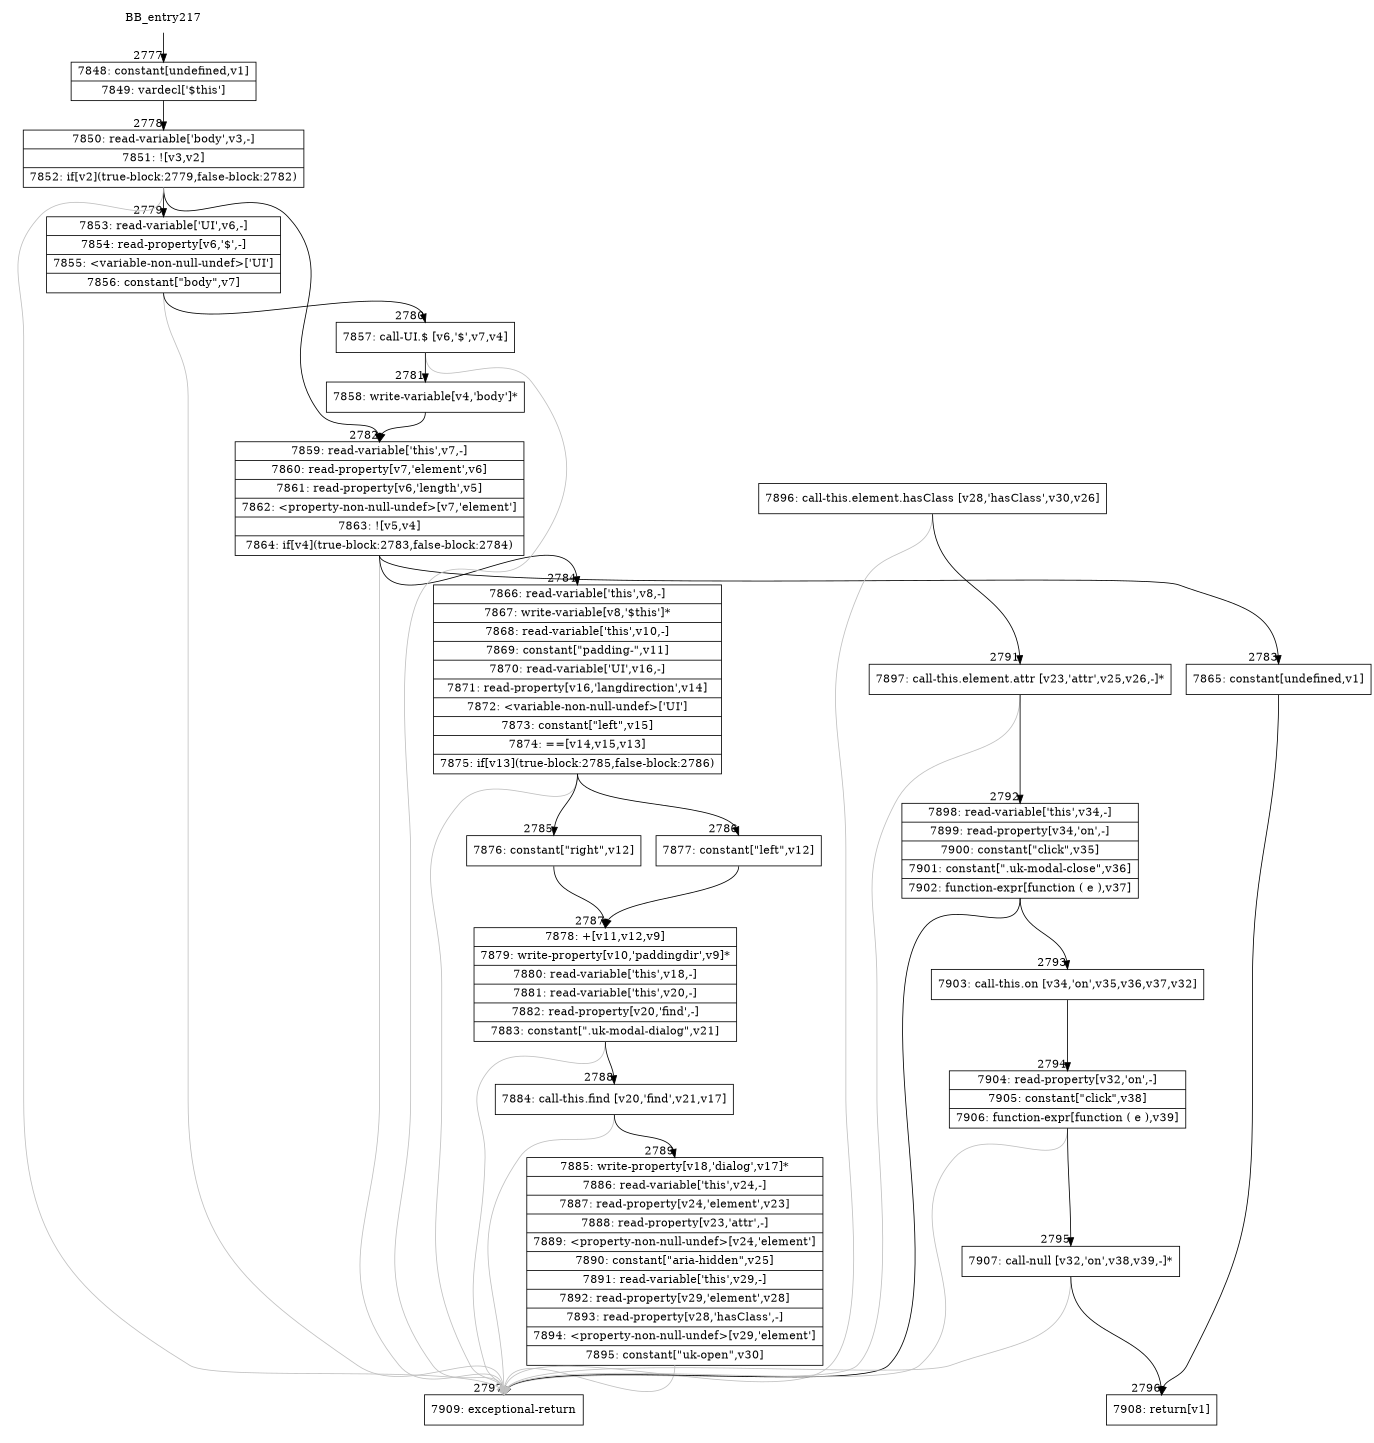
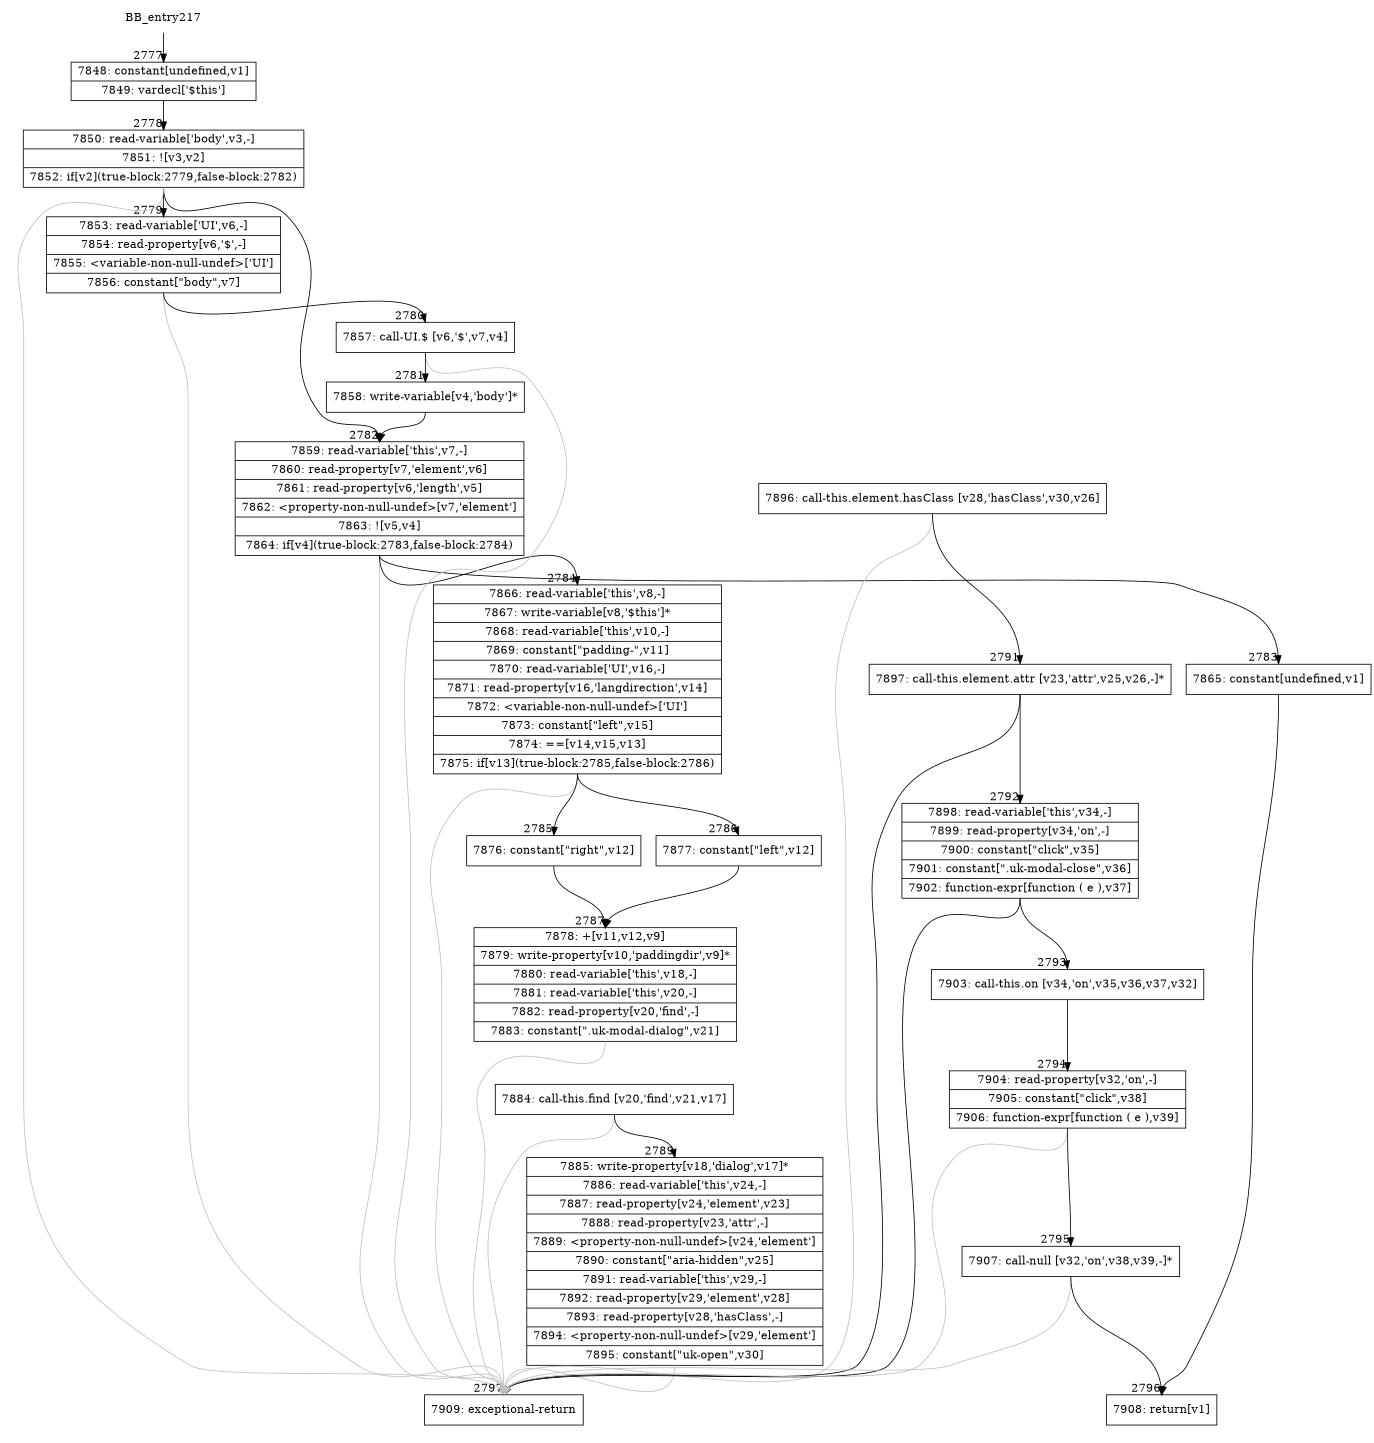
(608, 1059) -> none
(880, 1173) -> (880, 1173)
